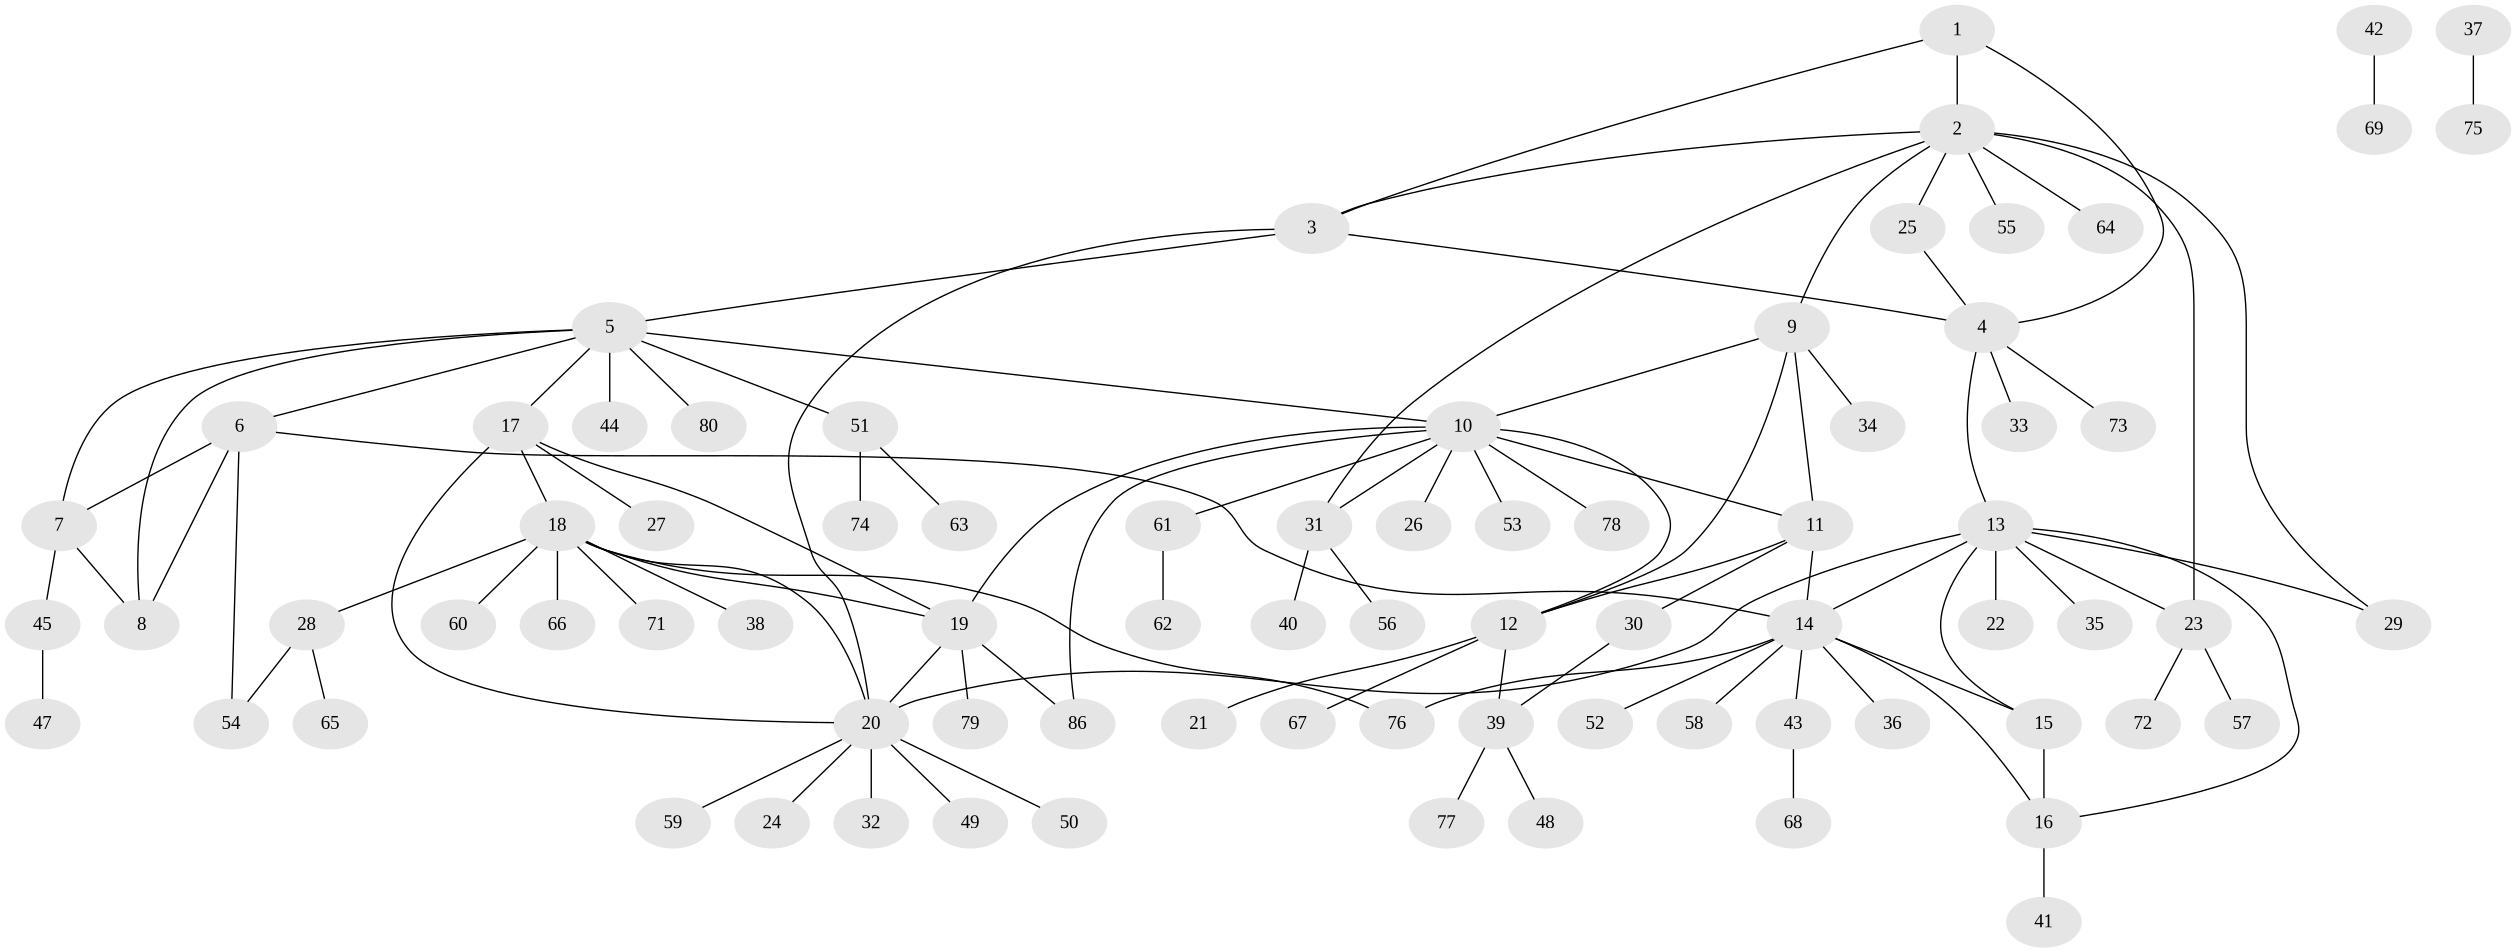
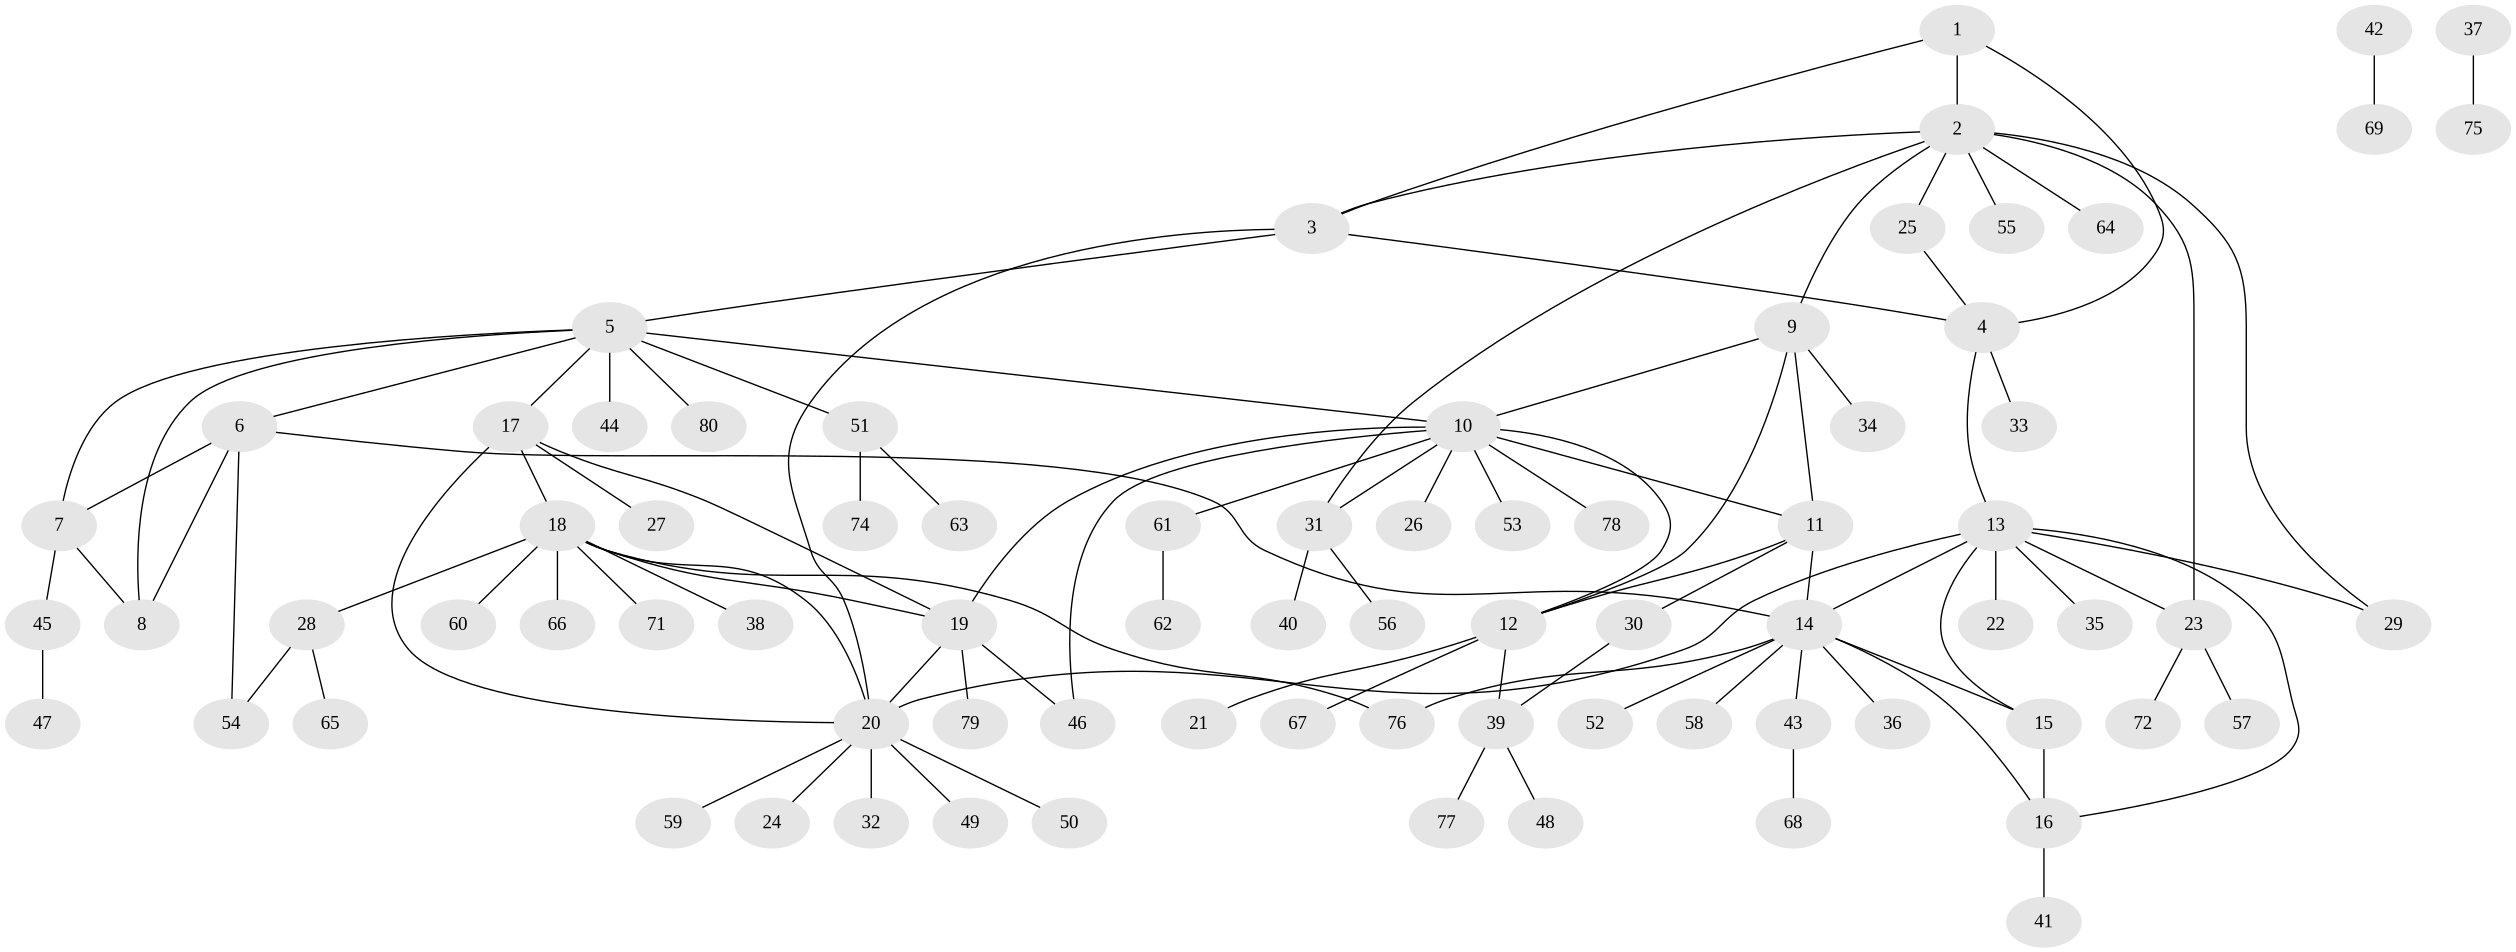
(2118, 427) -> none
(1078, 724) -> (1078, 724)
